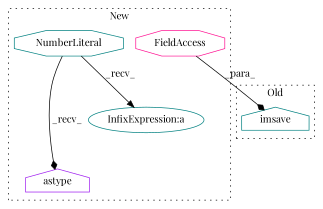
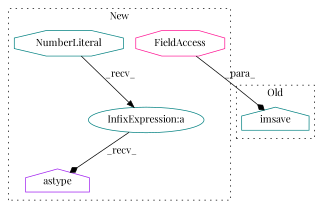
(49, 108) -> (103, 150)
